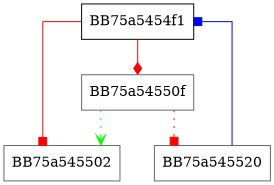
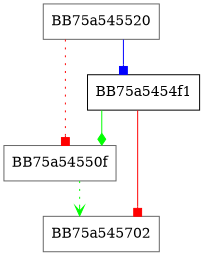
(138, 51) -> (102, 122)
(174, 123) -> (65, 88)
(62, 163) -> (101, 234)
